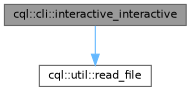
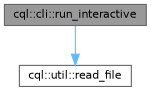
(95, 15) -> (75, 15)
